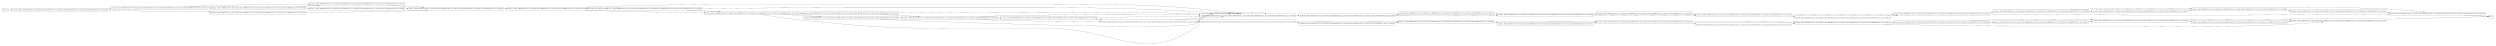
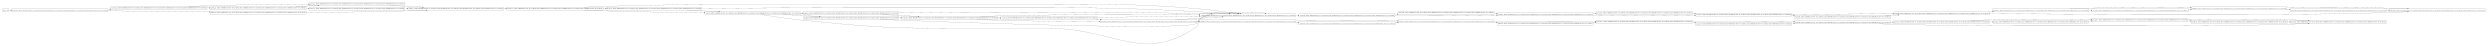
(2491, 17) -> none
